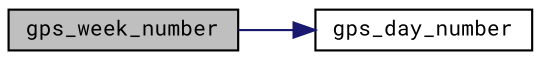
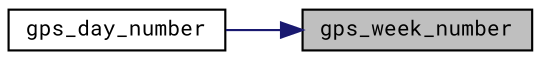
(266, 30) -> (253, 30)
